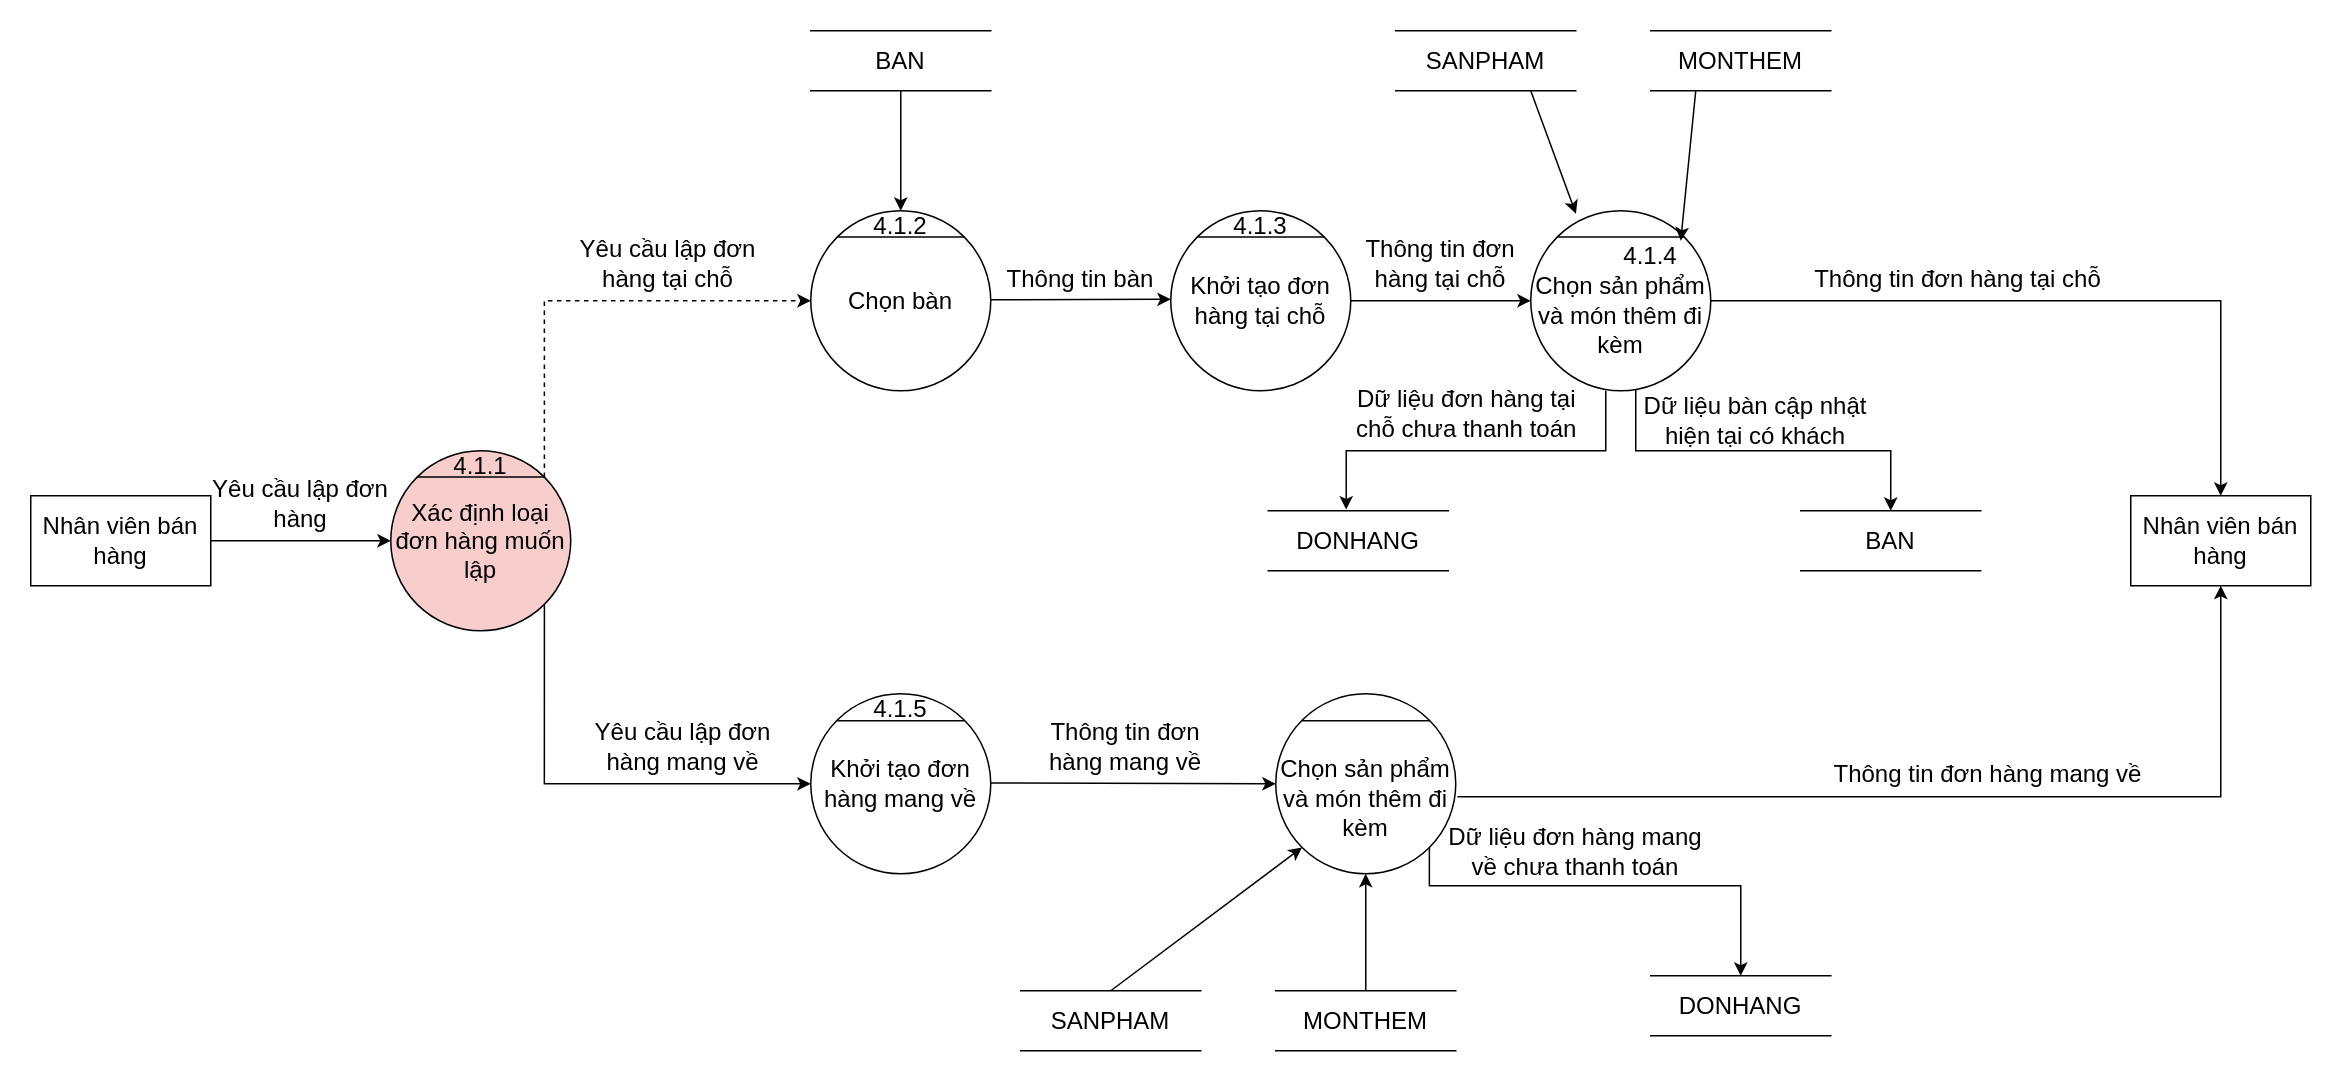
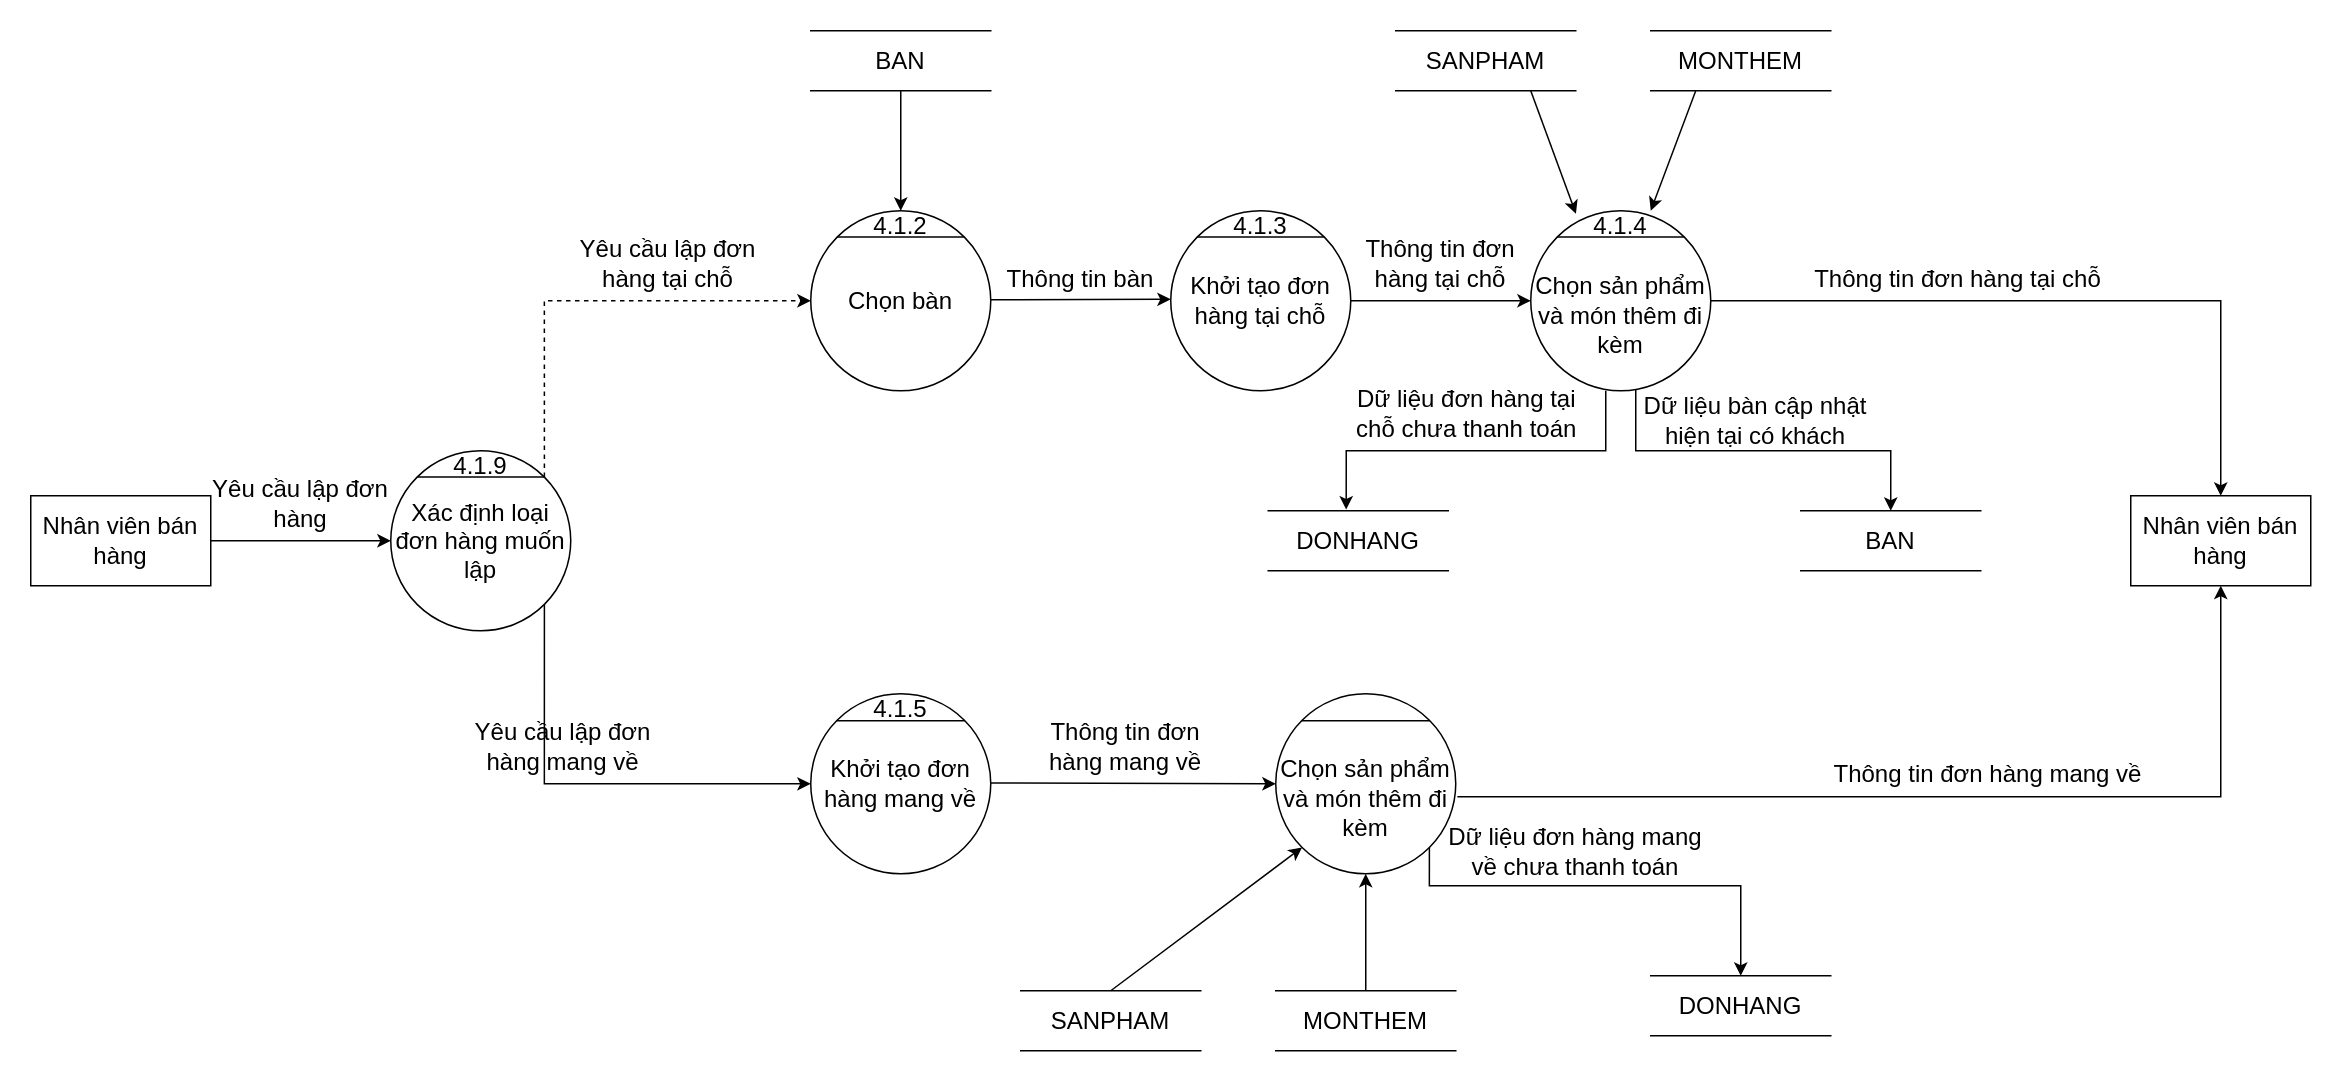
(1651, 256) -> (1621, 226)
(481, 466) -> (481, 466)
(481, 541) -> (481, 541)
(683, 746) -> (563, 746)
